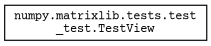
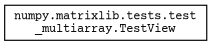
(106, 23) -> (106, 23)
